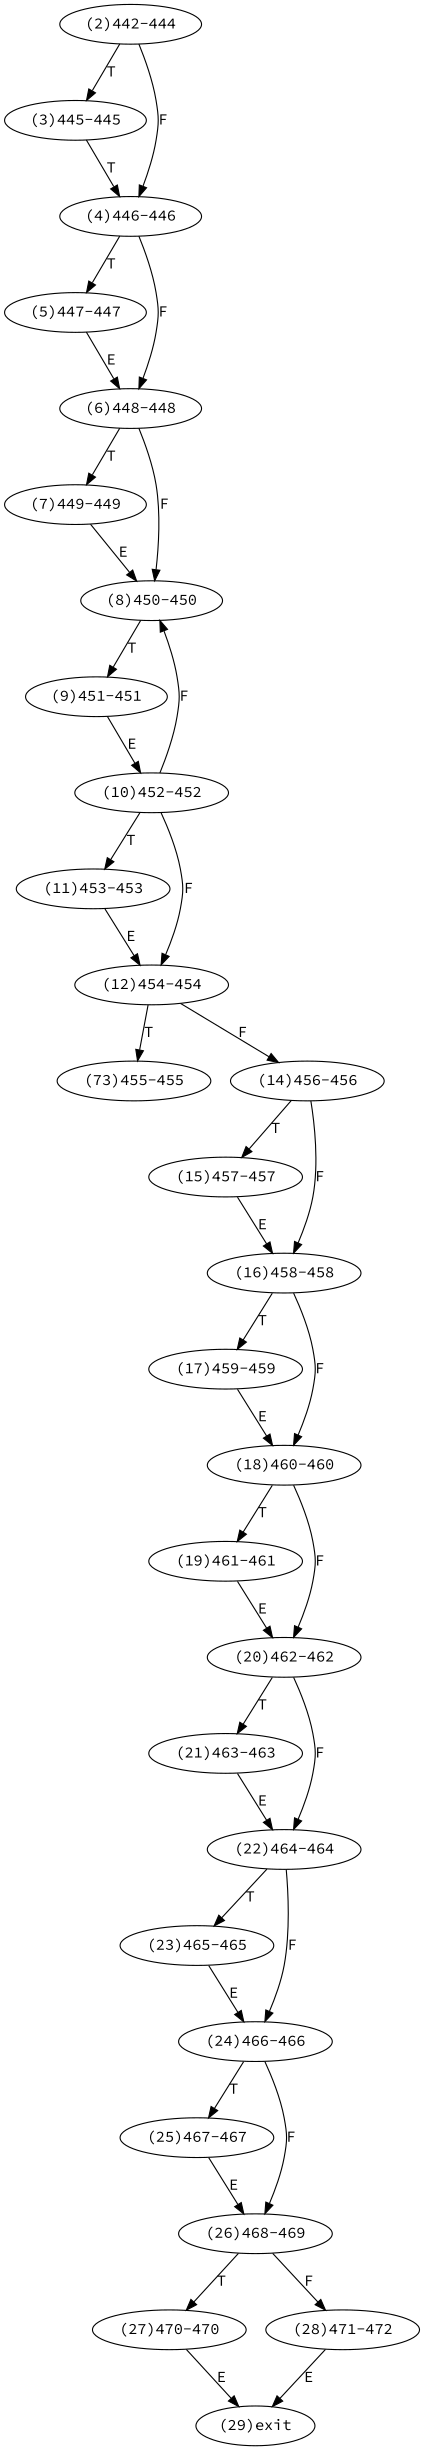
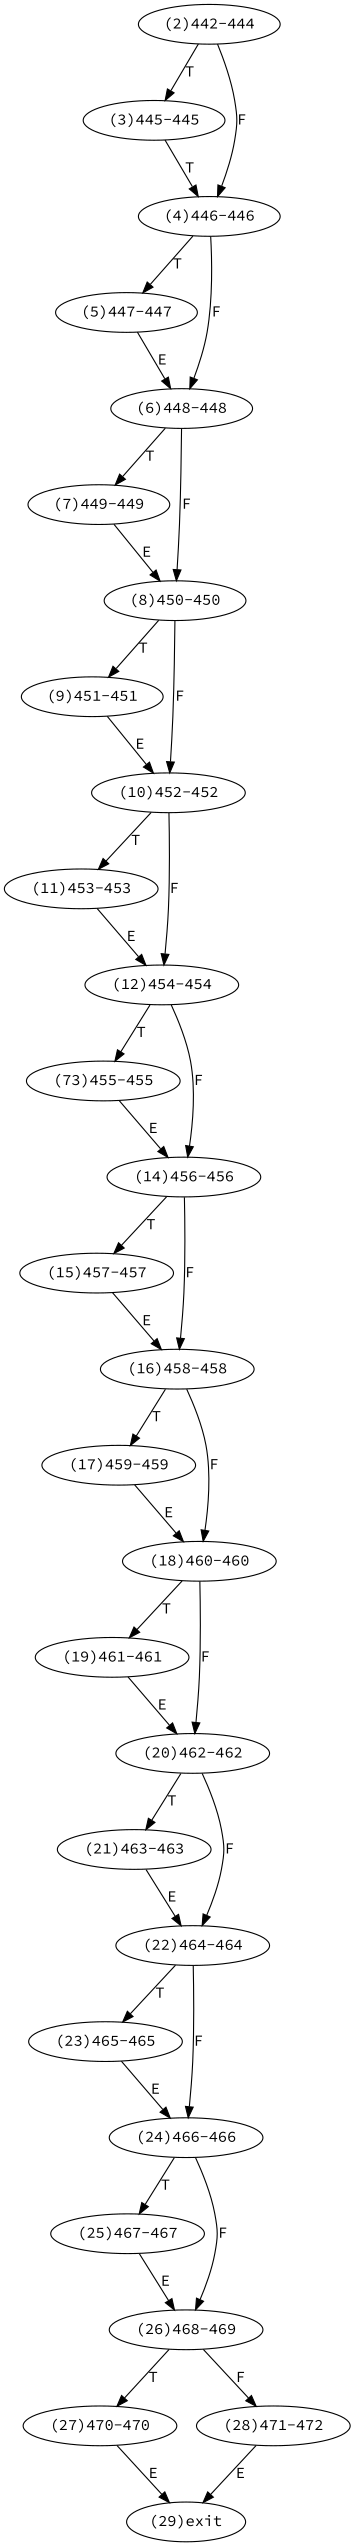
(179, 702) -> (174, 691)
none -> (140, 1125)
